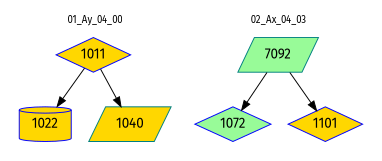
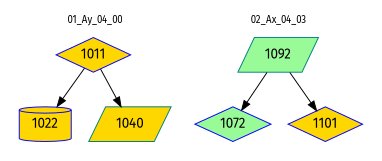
(278, 55) -> (278, 55)
